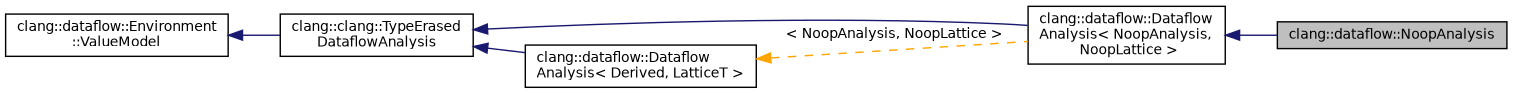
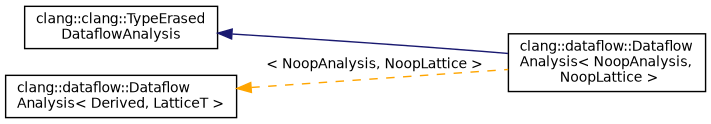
(117, 35) -> none
(1392, 35) -> none
(507, 50) -> none
